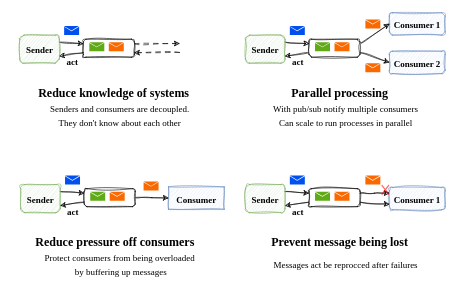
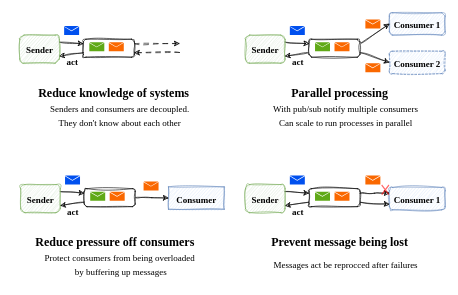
(418, 62) -> (418, 62)
